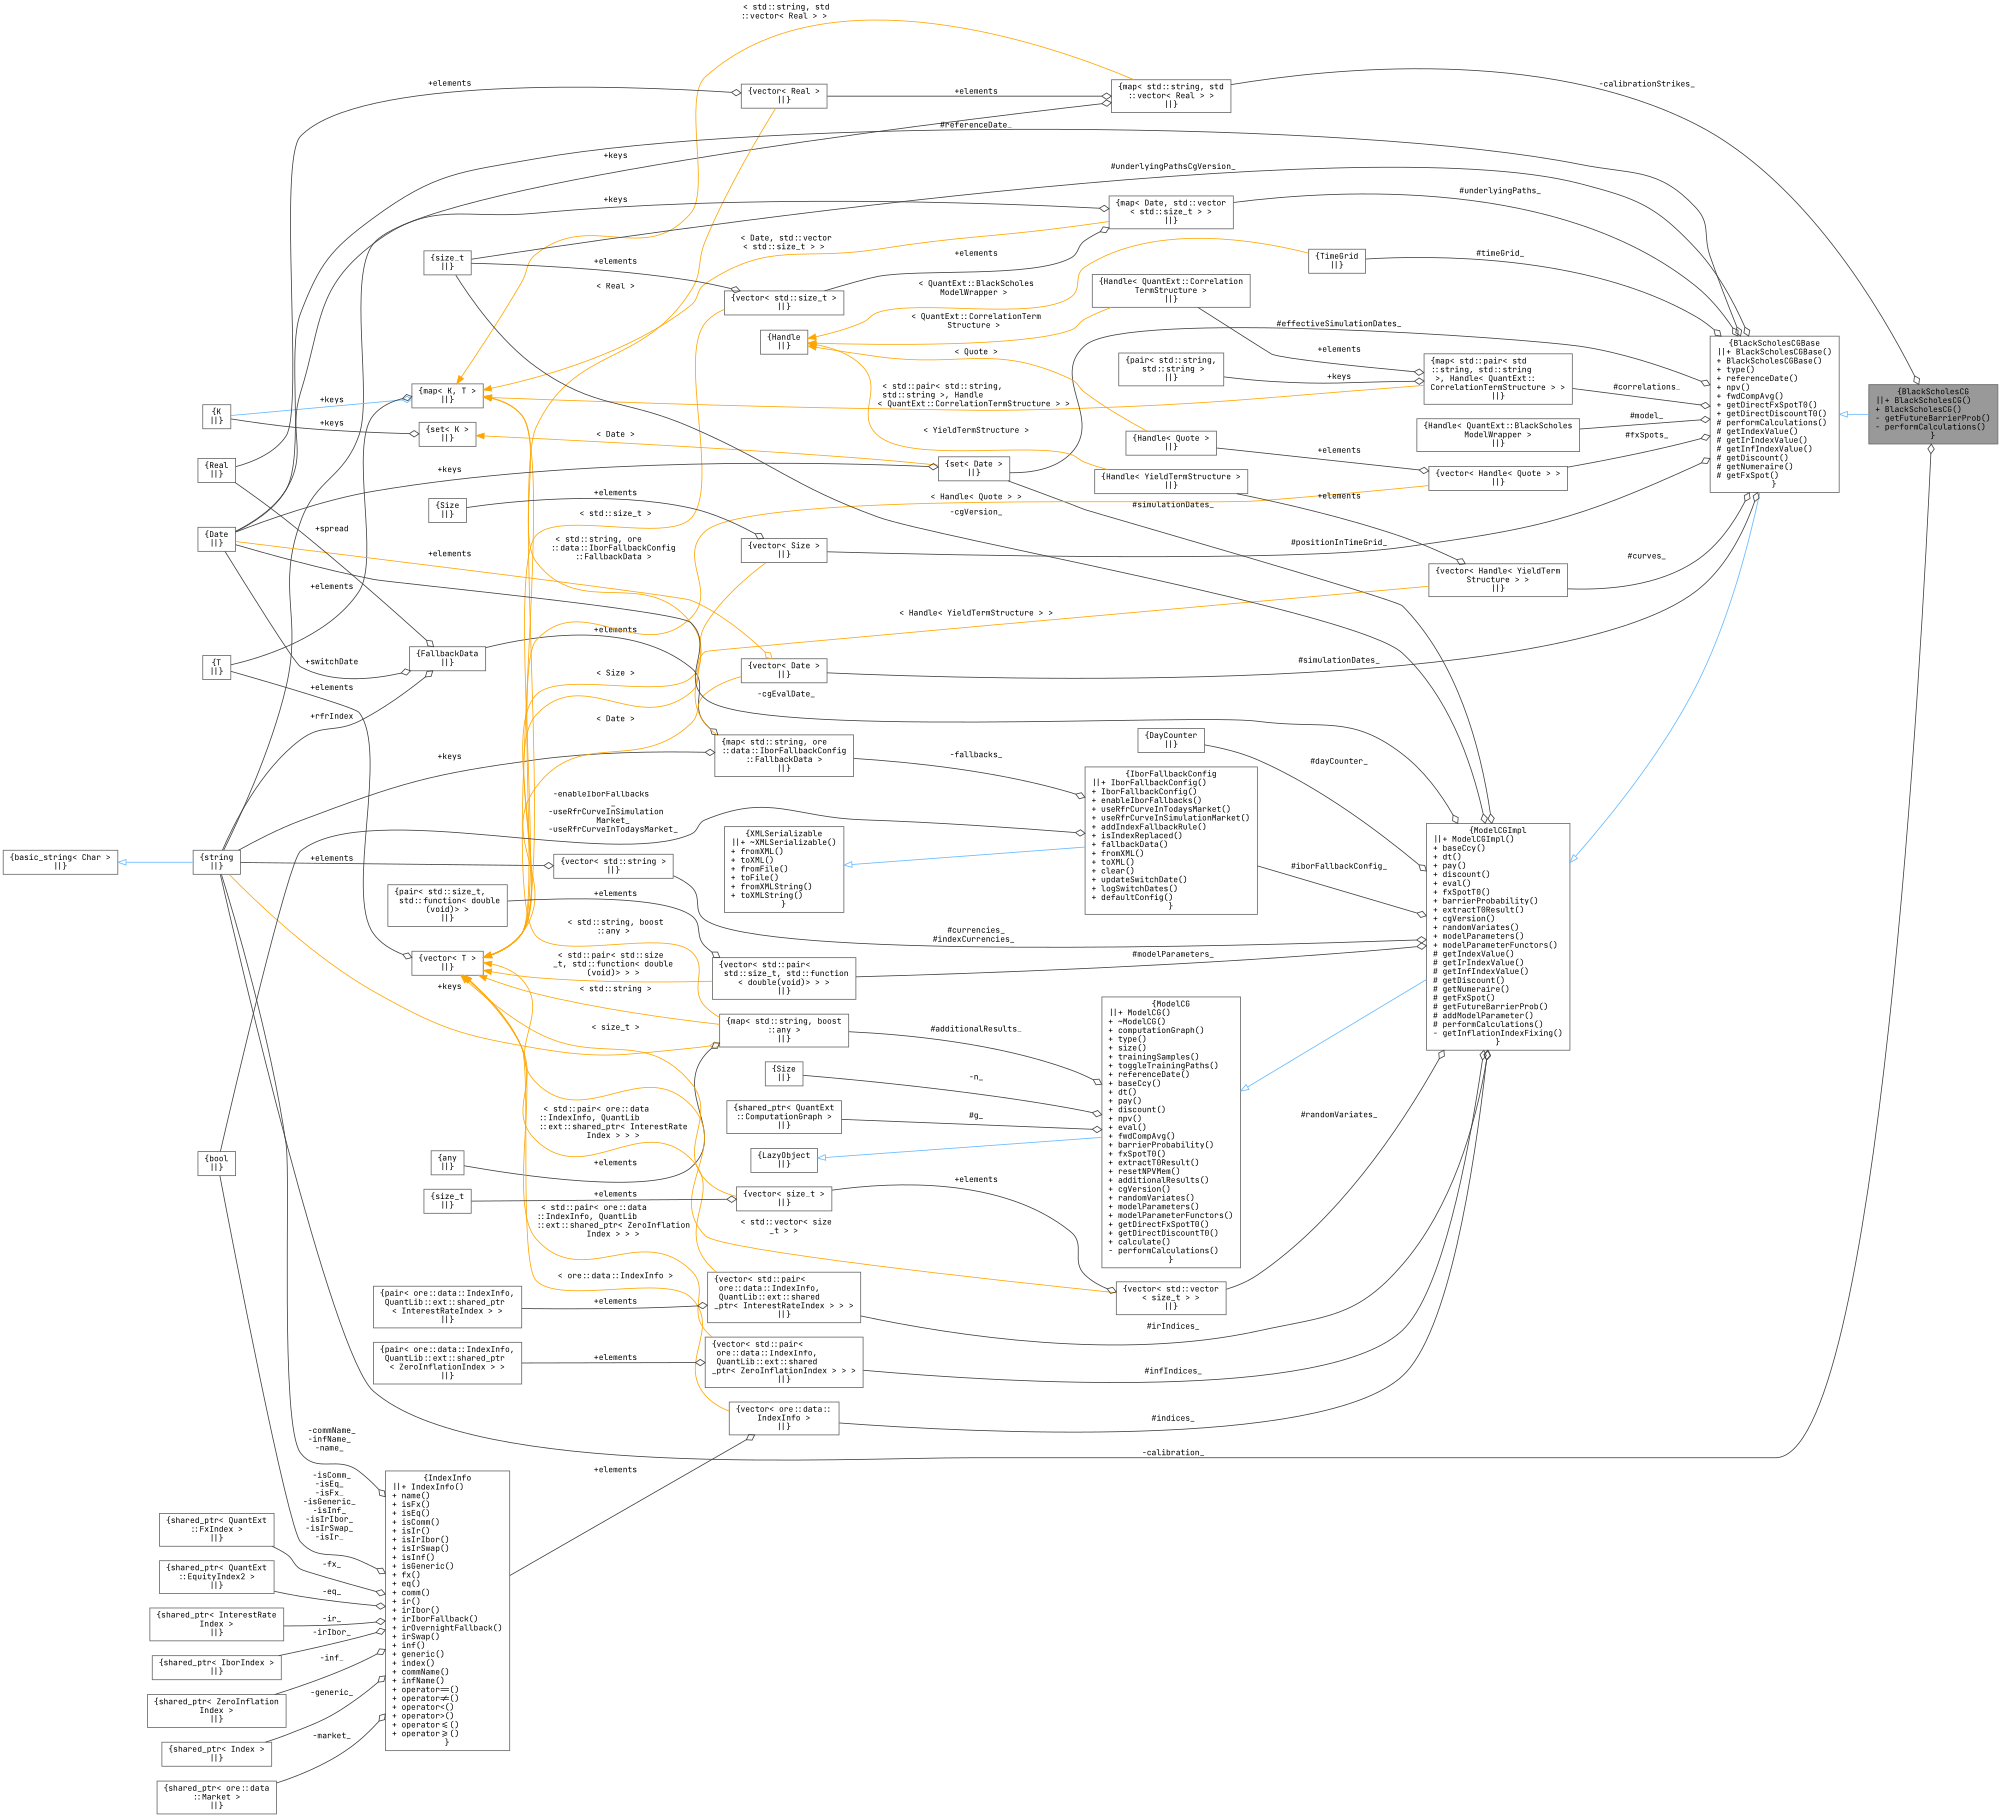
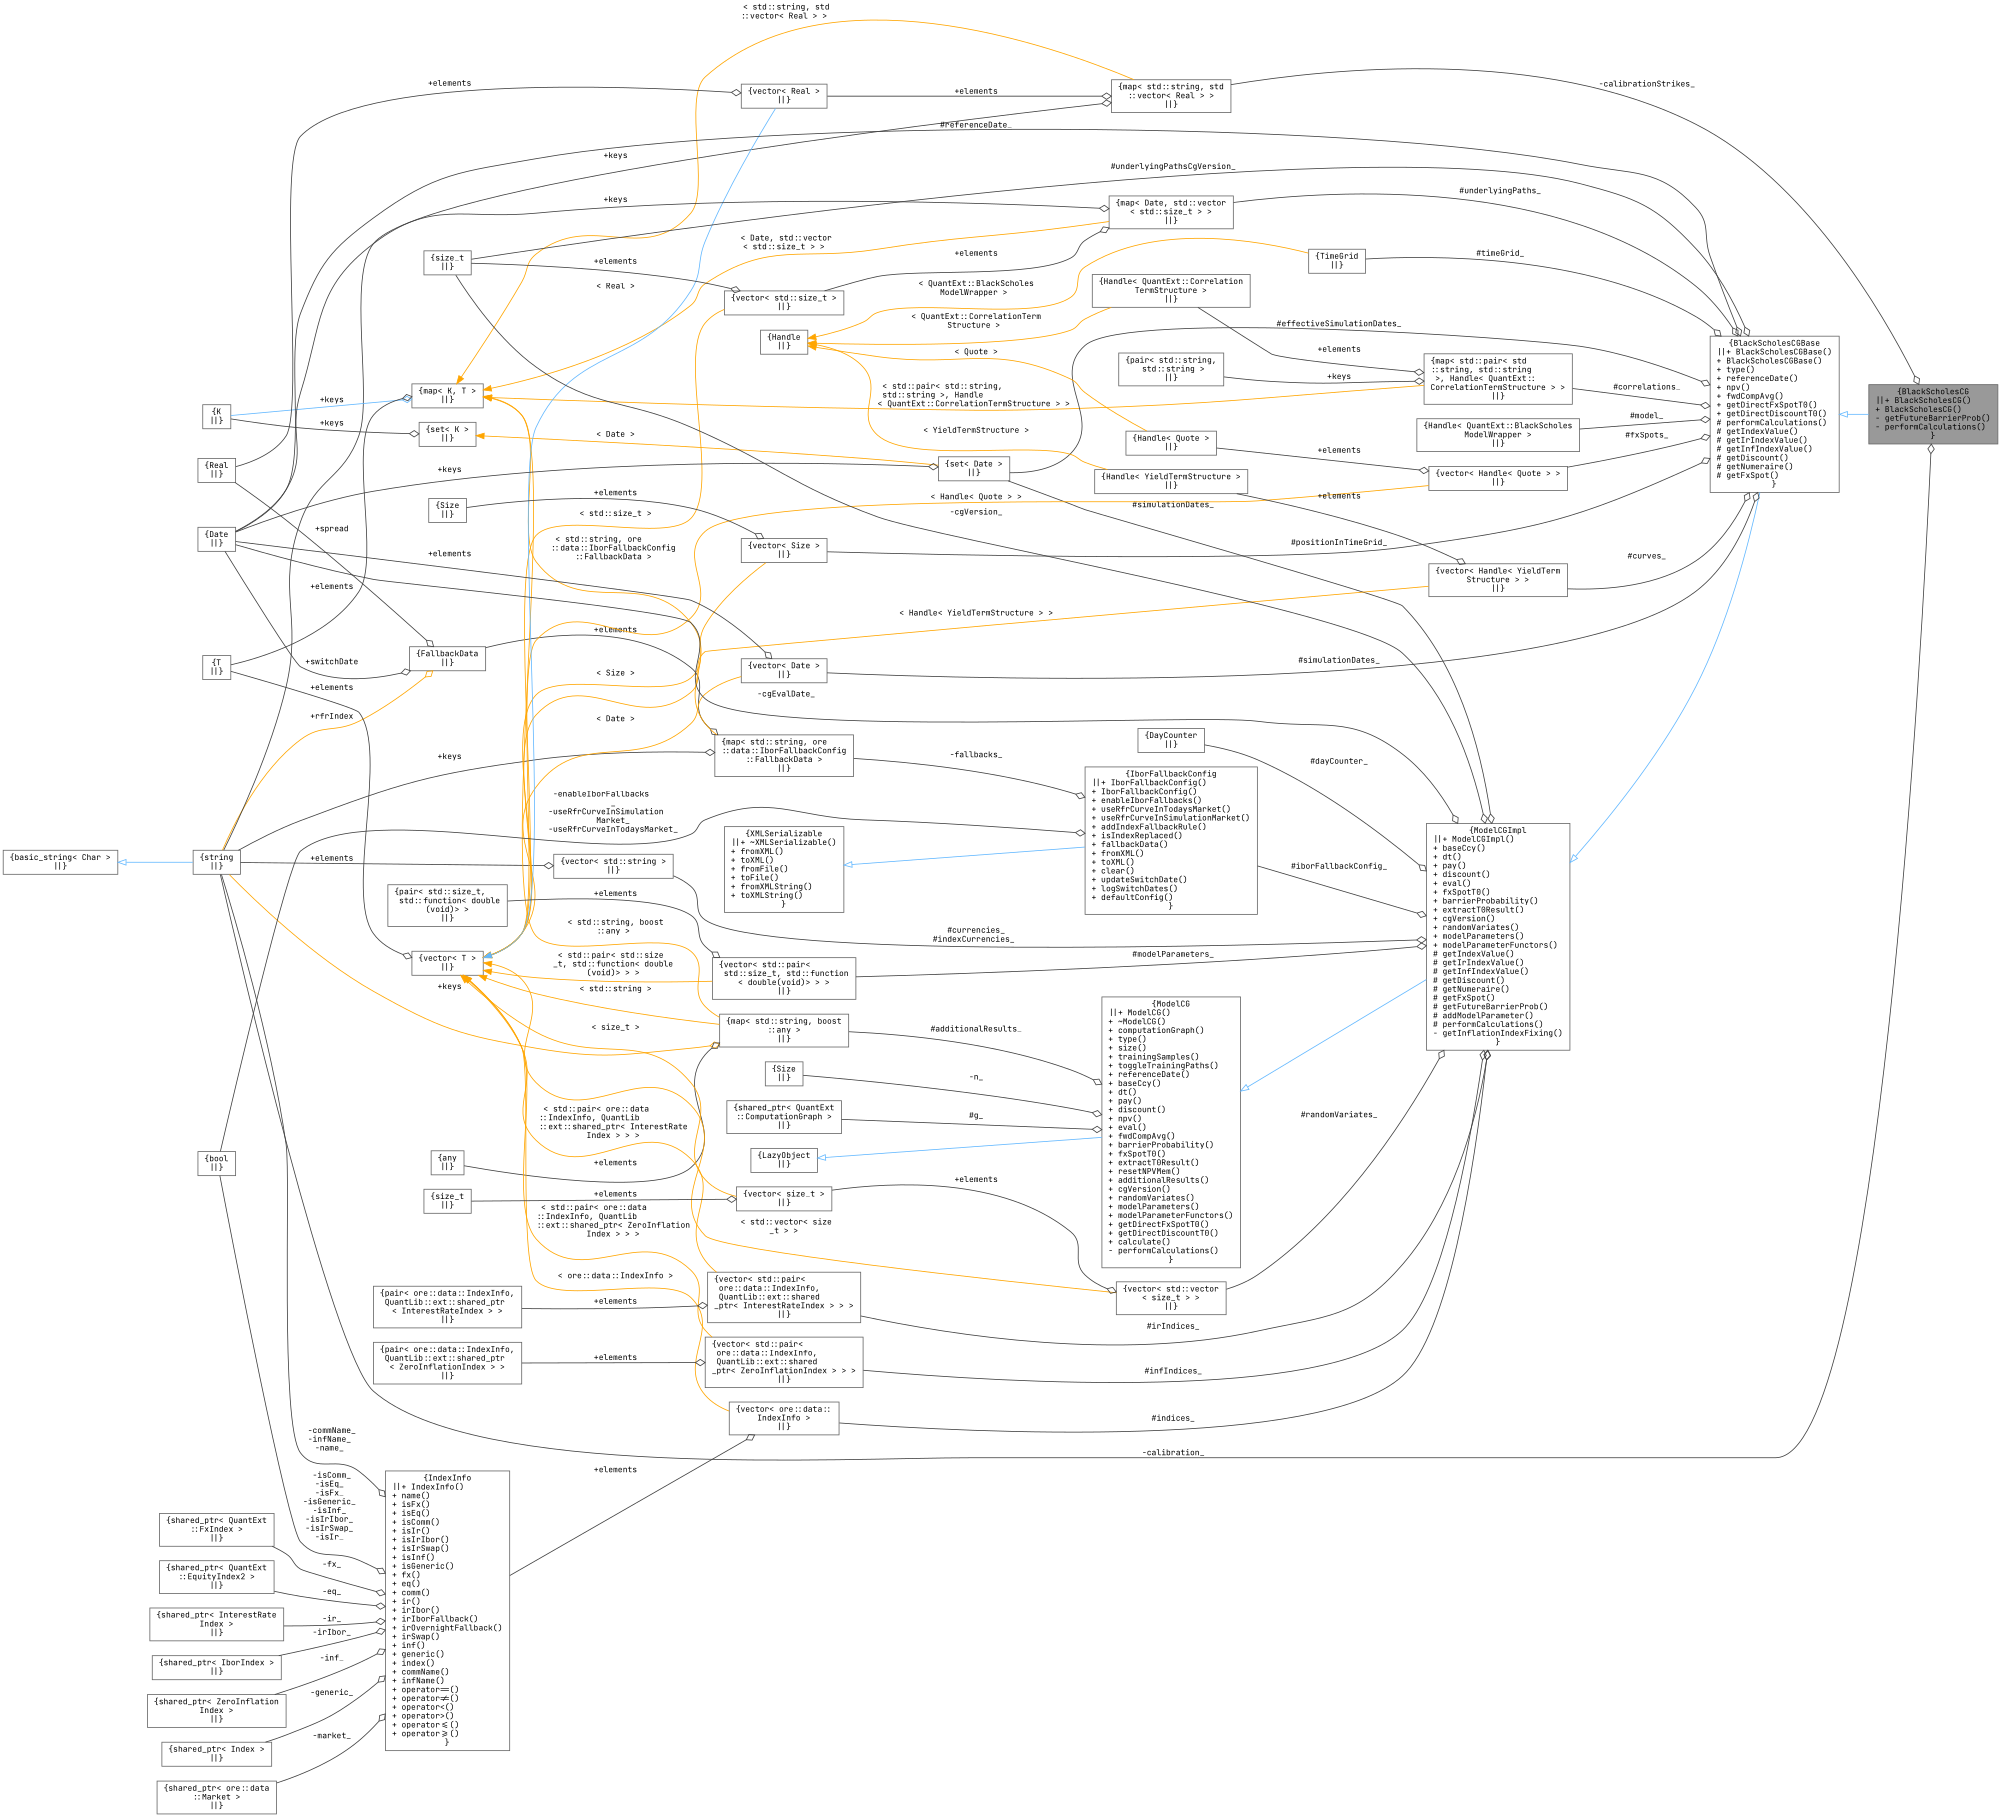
(539, 423) -> (539, 423)
(508, 575) -> (508, 575)
(303, 738) -> (303, 738)
